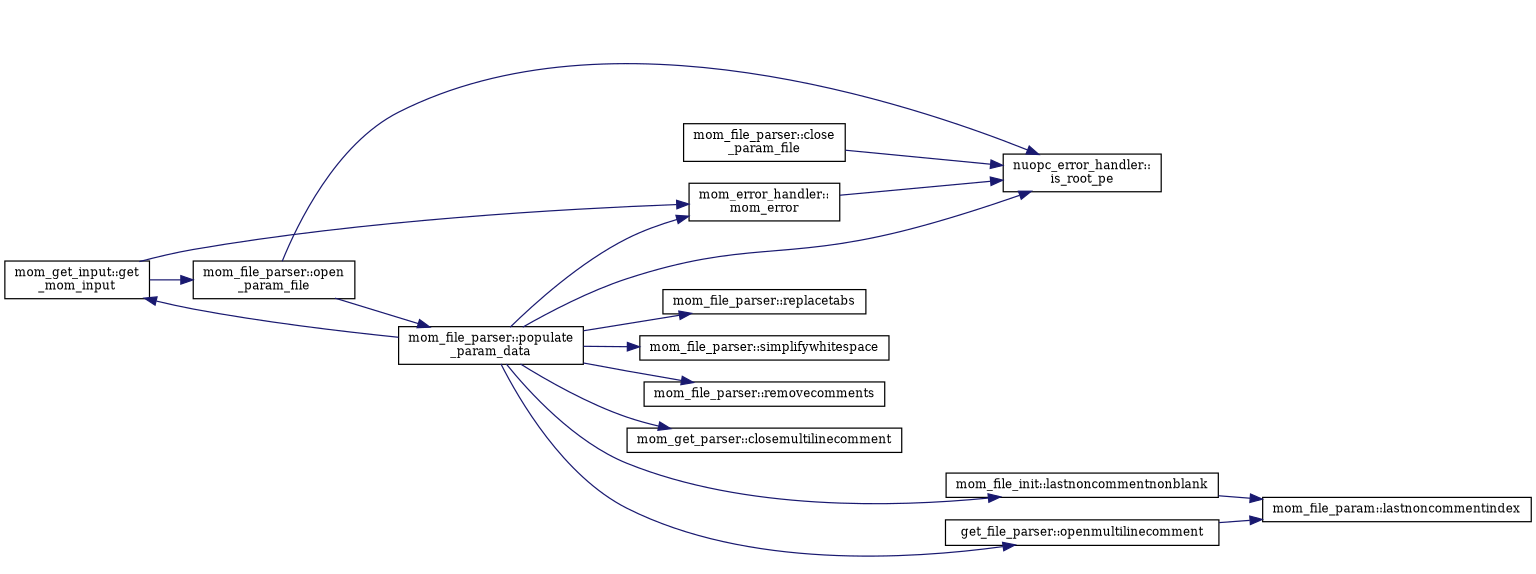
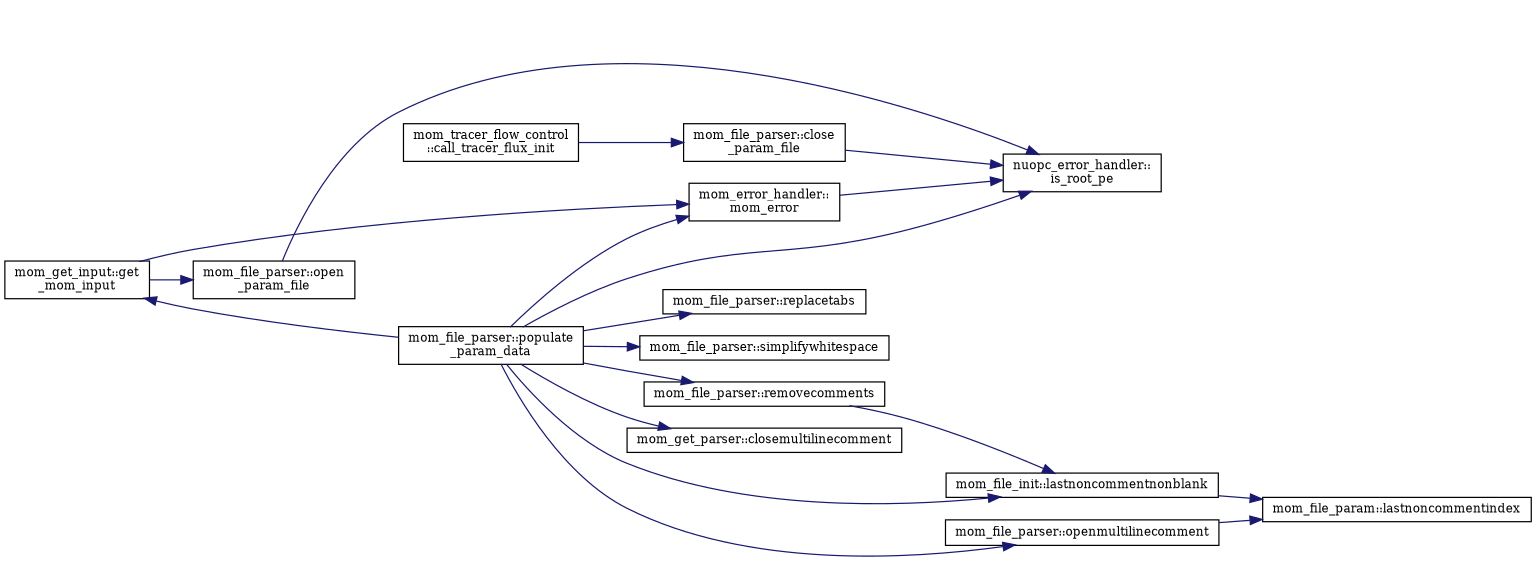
none -> (491, 143)
(377, 311) -> none
none -> (948, 432)
(1082, 533) -> (1082, 533)
